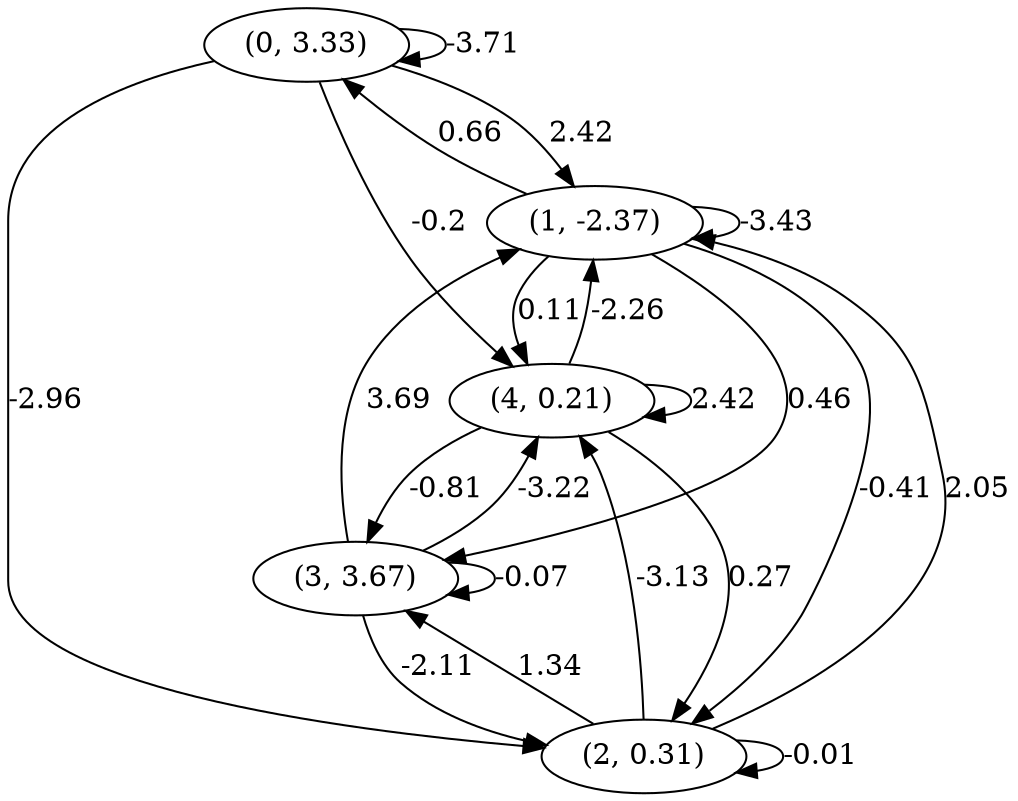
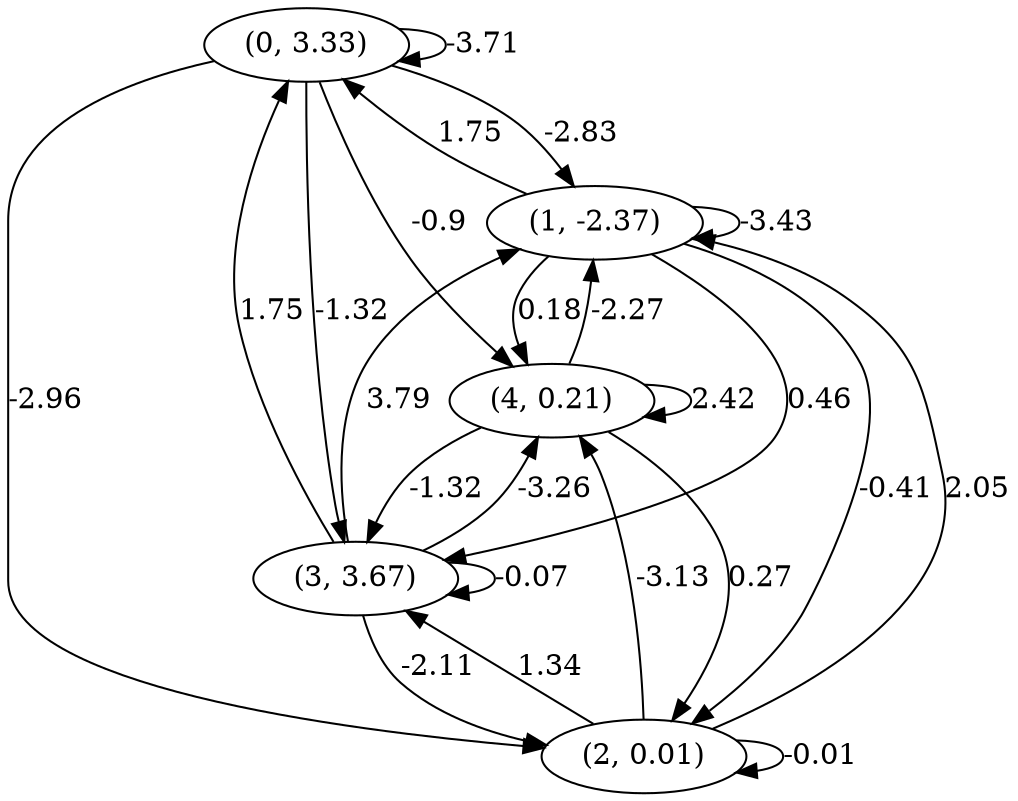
(470, 134) -> (470, 134)
(582, 134) -> (582, 134)
(440, 223) -> (440, 223)
none -> (313, 303)
(550, 312) -> (550, 312)
(629, 312) -> (629, 312)
none -> (239, 328)
(399, 401) -> (399, 401)
(447, 490) -> (447, 490)
(555, 490) -> (555, 490)
(644, 756) -> (644, 756)
